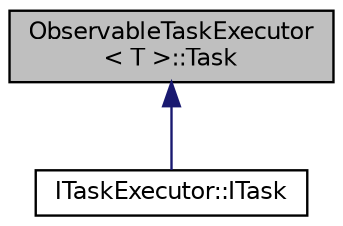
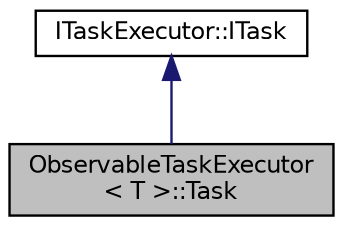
(172, 138) -> (172, 112)
